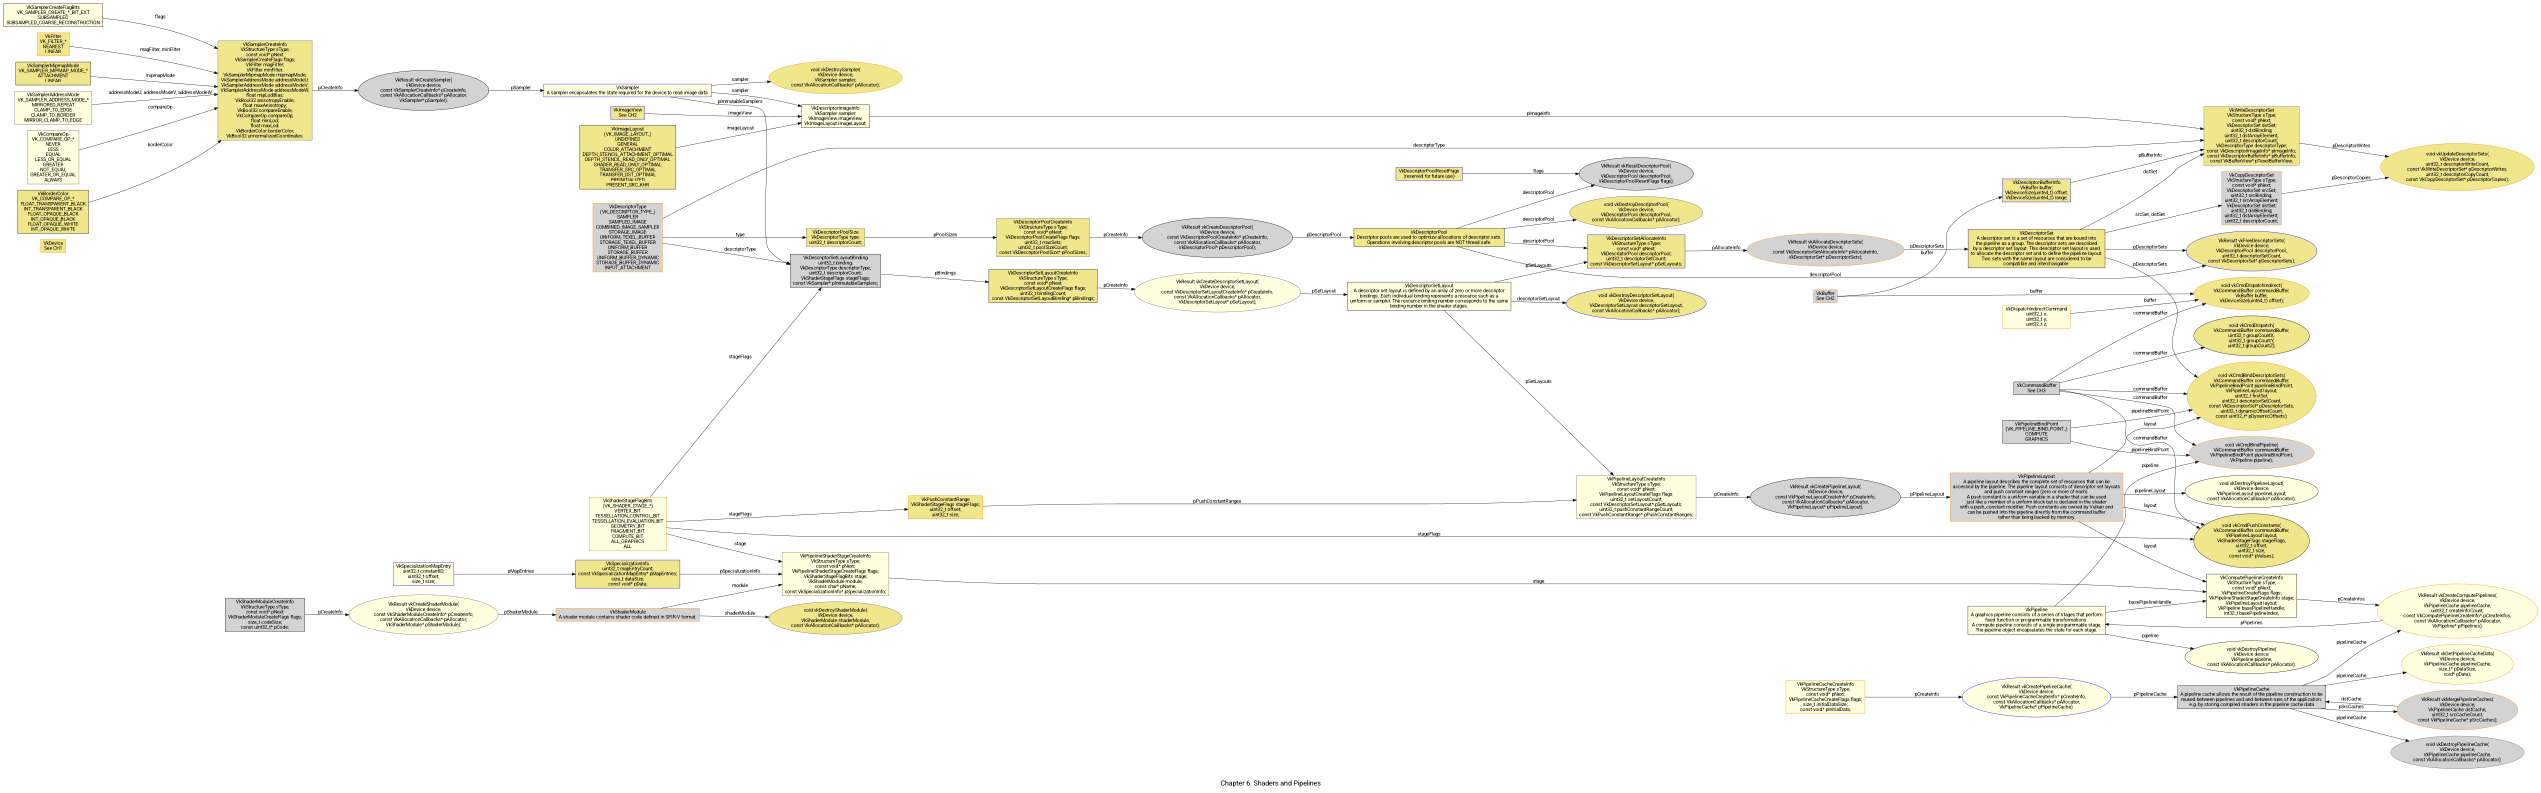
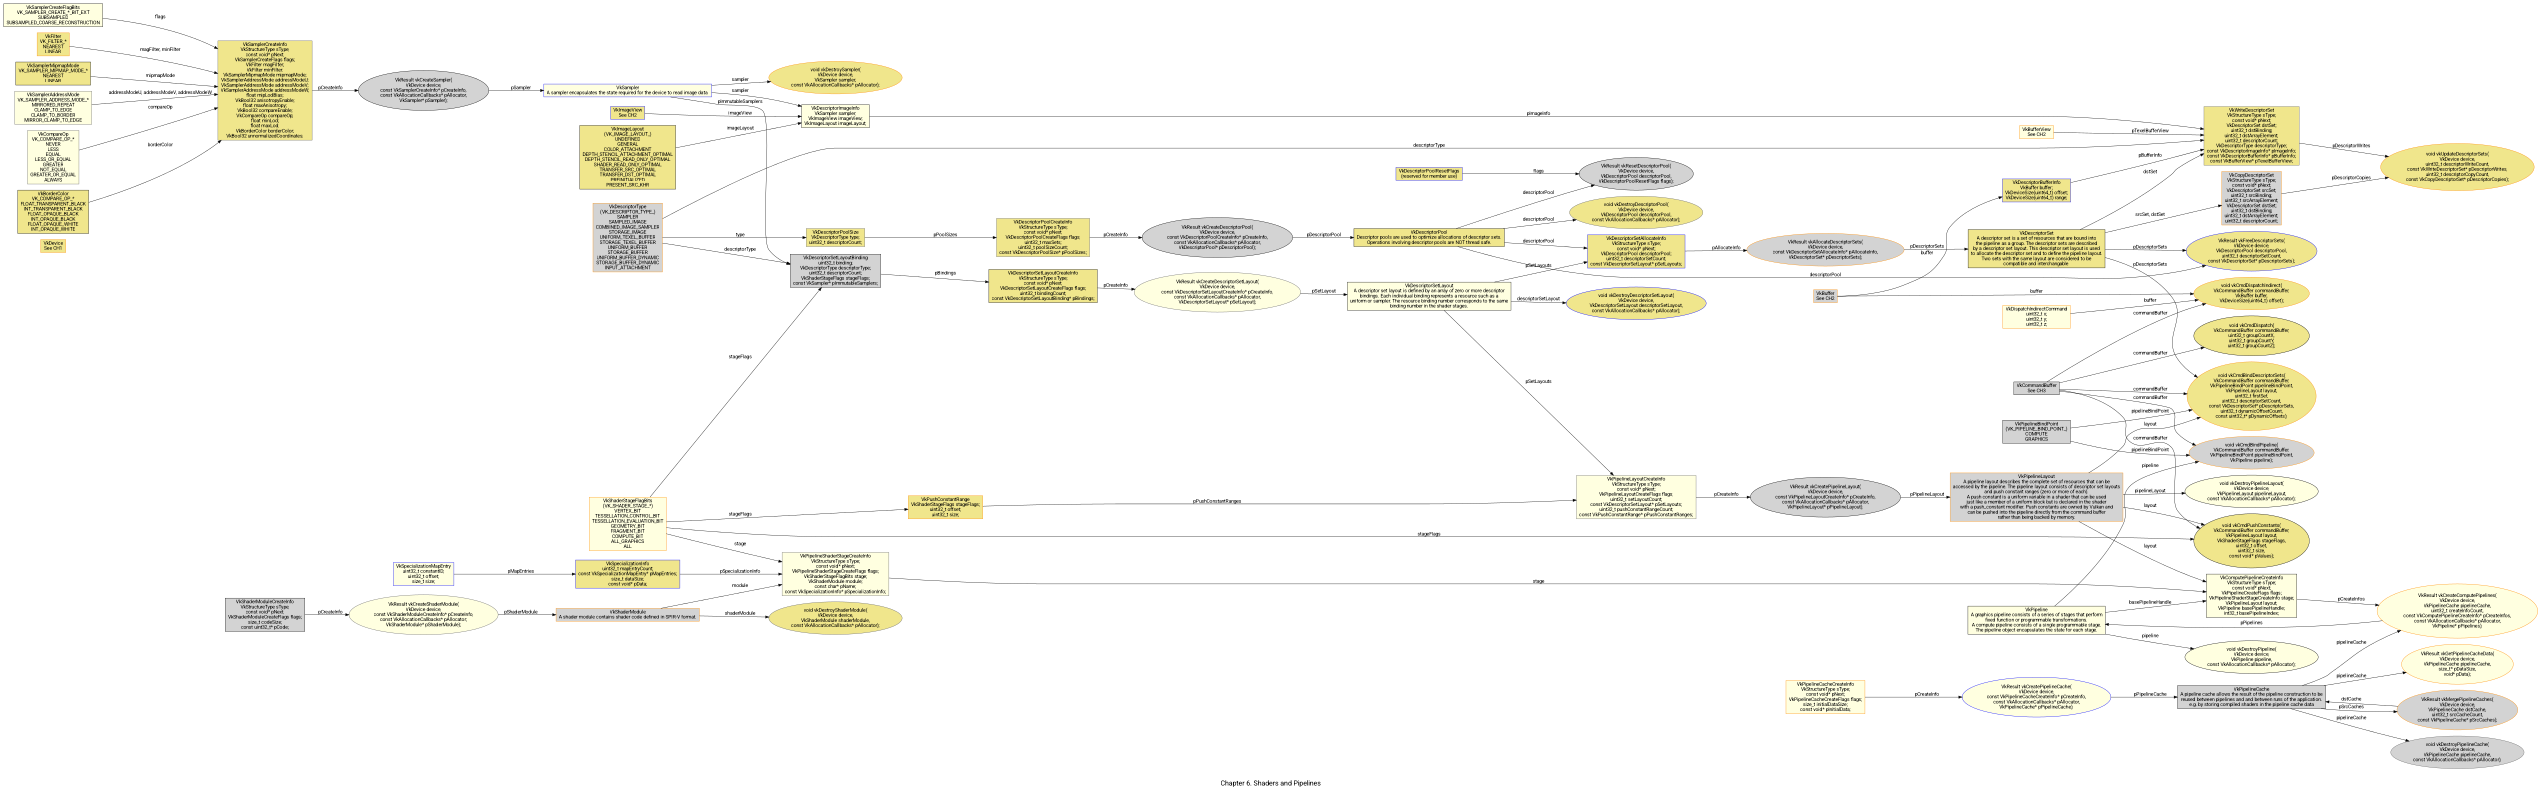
(53, 74) -> (53, 74)
none -> (2037, 132)
(1429, 174) -> (1429, 174)
